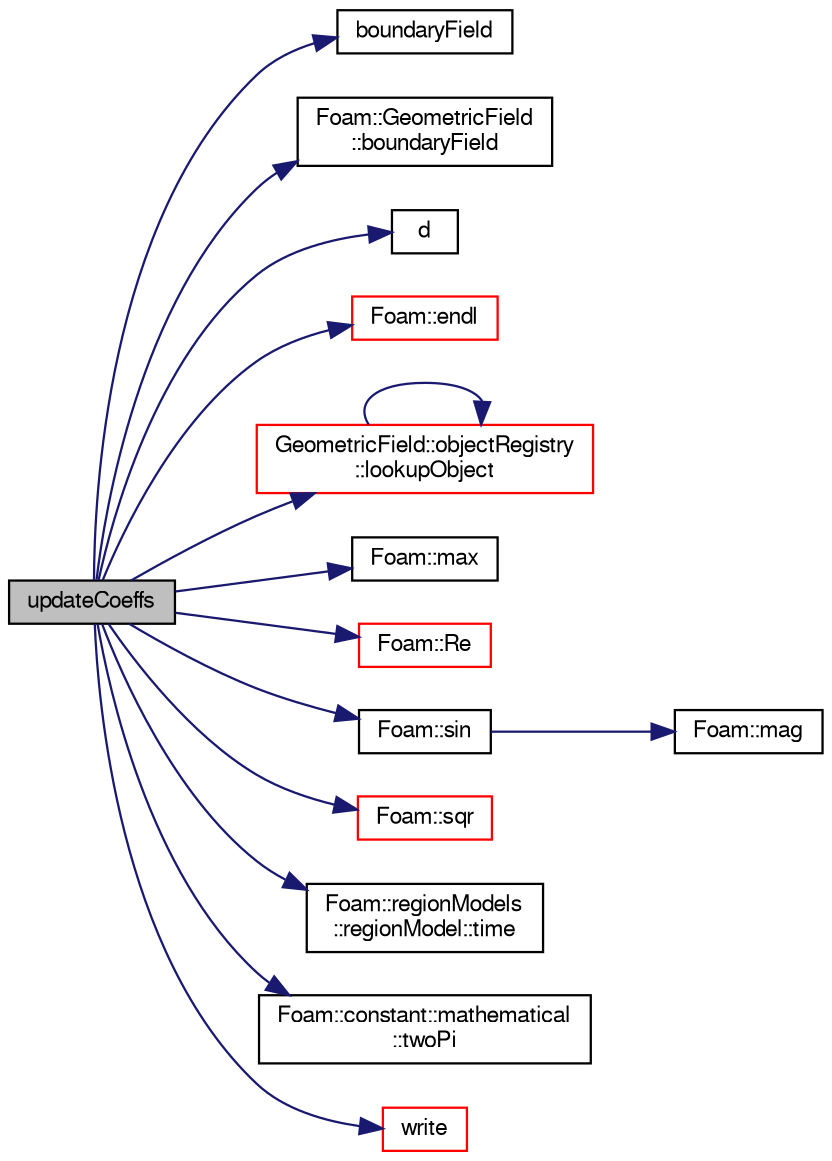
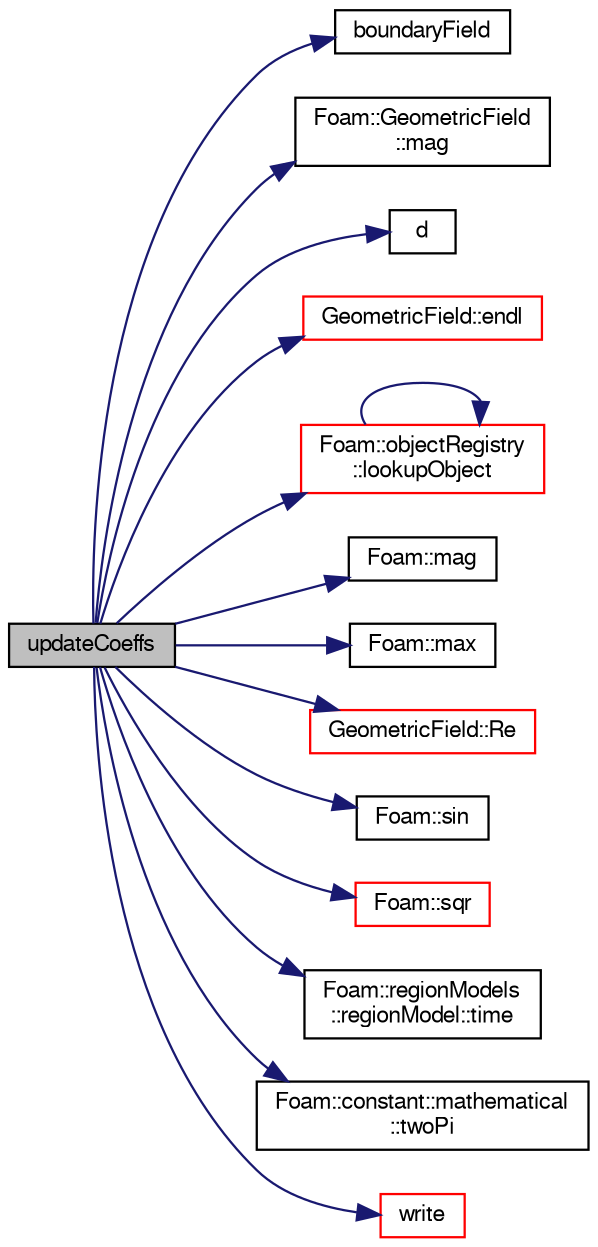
(425, 132) -> (423, 132)
(425, 318) -> (423, 318)
(425, 459) -> (423, 459)
(425, 645) -> (423, 732)
(571, 732) -> (251, 604)
